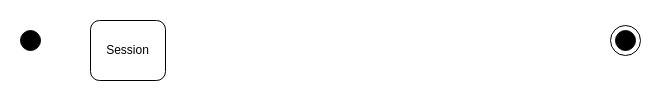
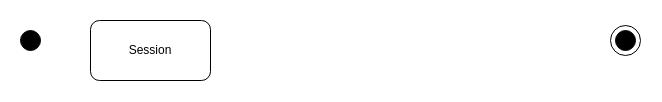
(128, 51) -> (151, 51)
